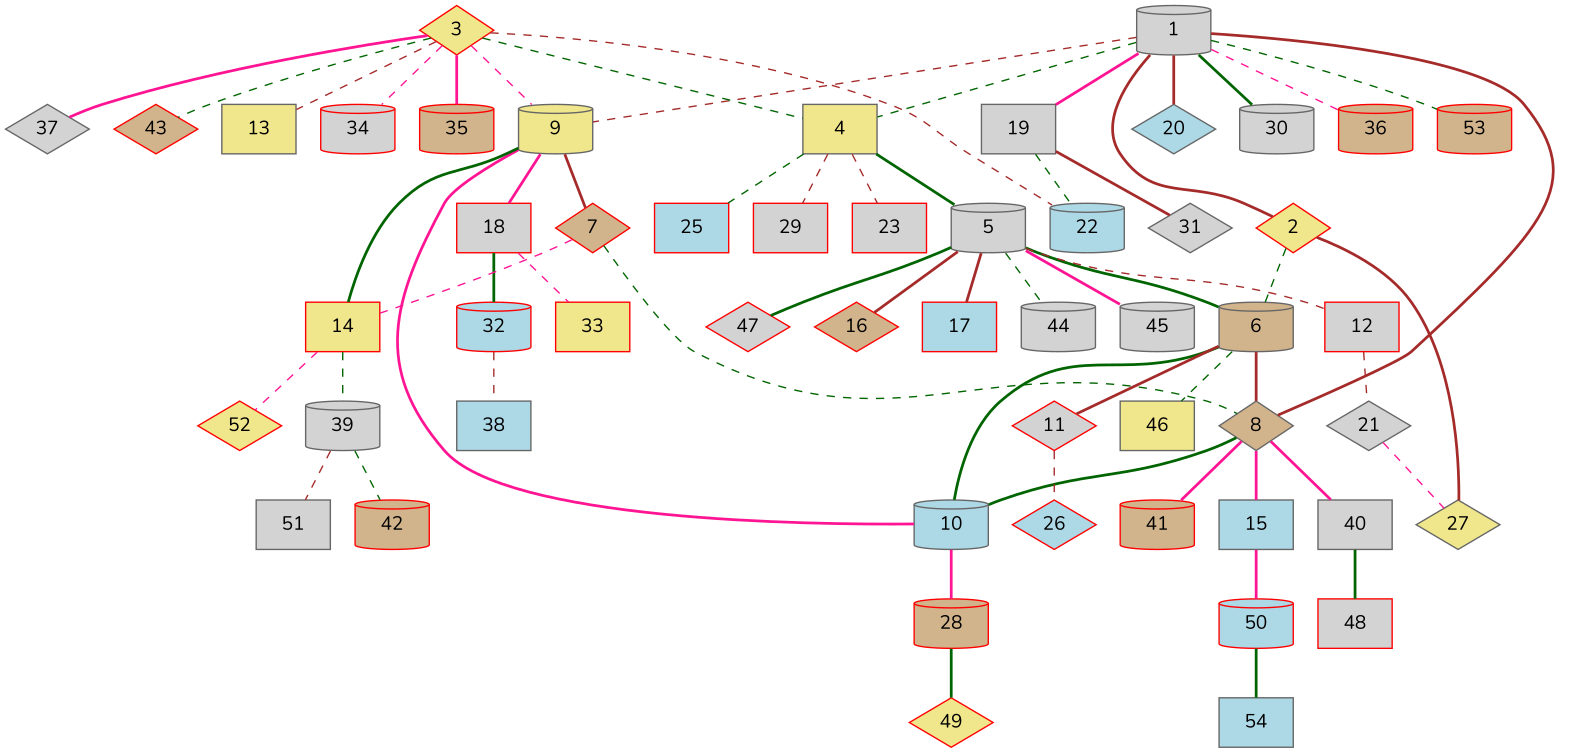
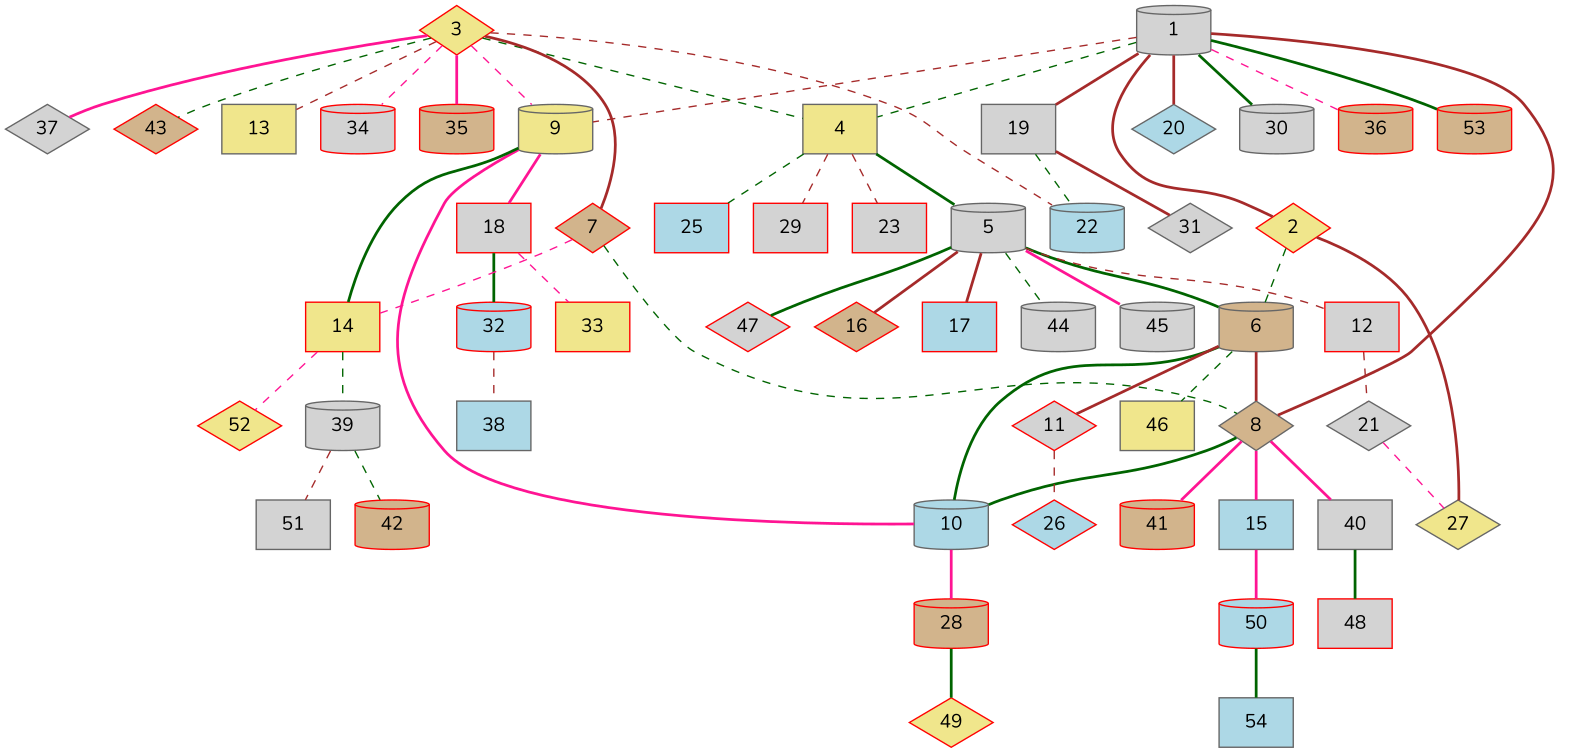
(1325, 71) -> (1325, 71)
(1097, 79) -> (1097, 79)
(575, 181) -> (595, 91)
